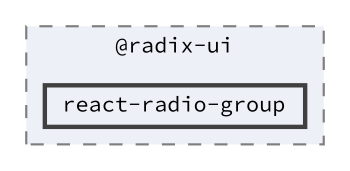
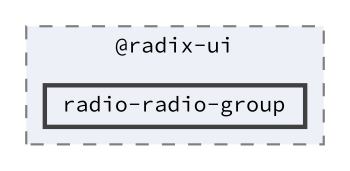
(175, 106) -> (175, 106)
